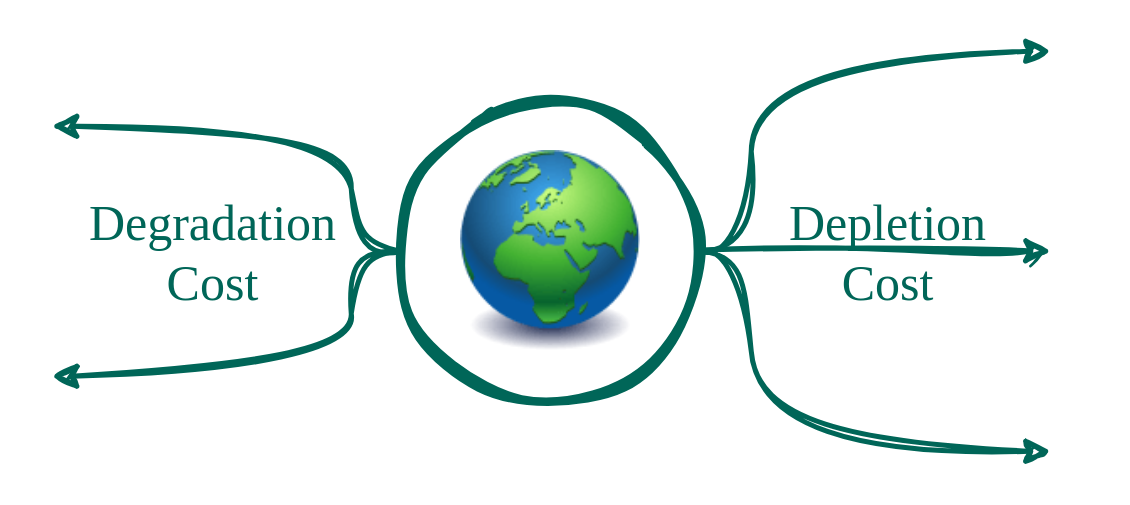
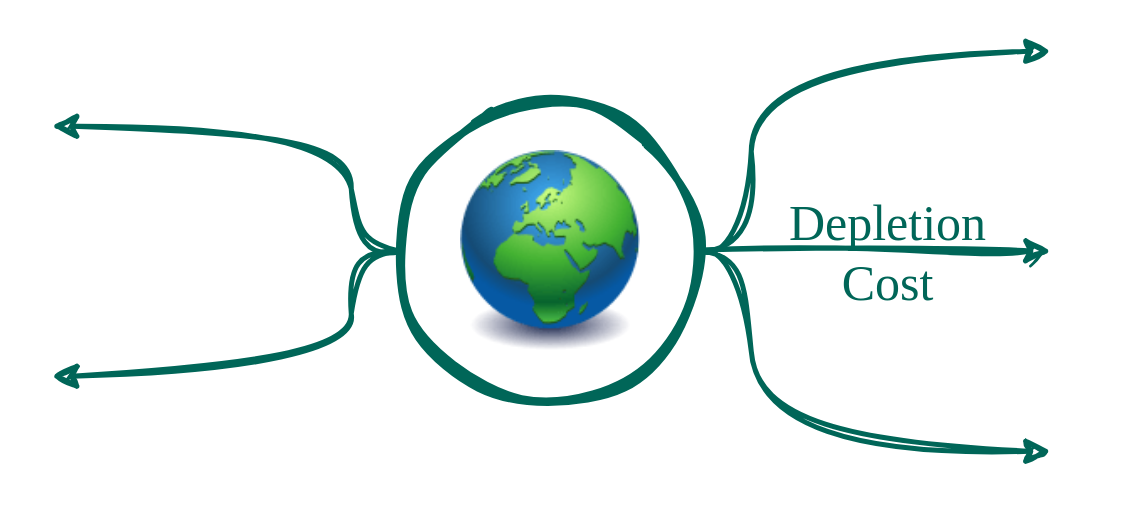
(214, 251) -> none
